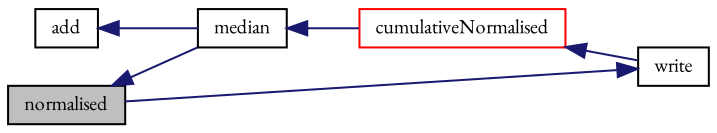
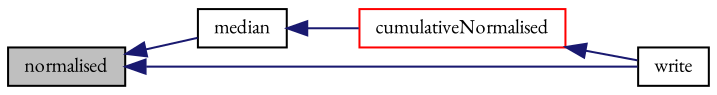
(67, 28) -> none
(371, 86) -> (392, 67)
